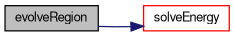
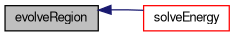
(115, 27) -> (127, 10)
